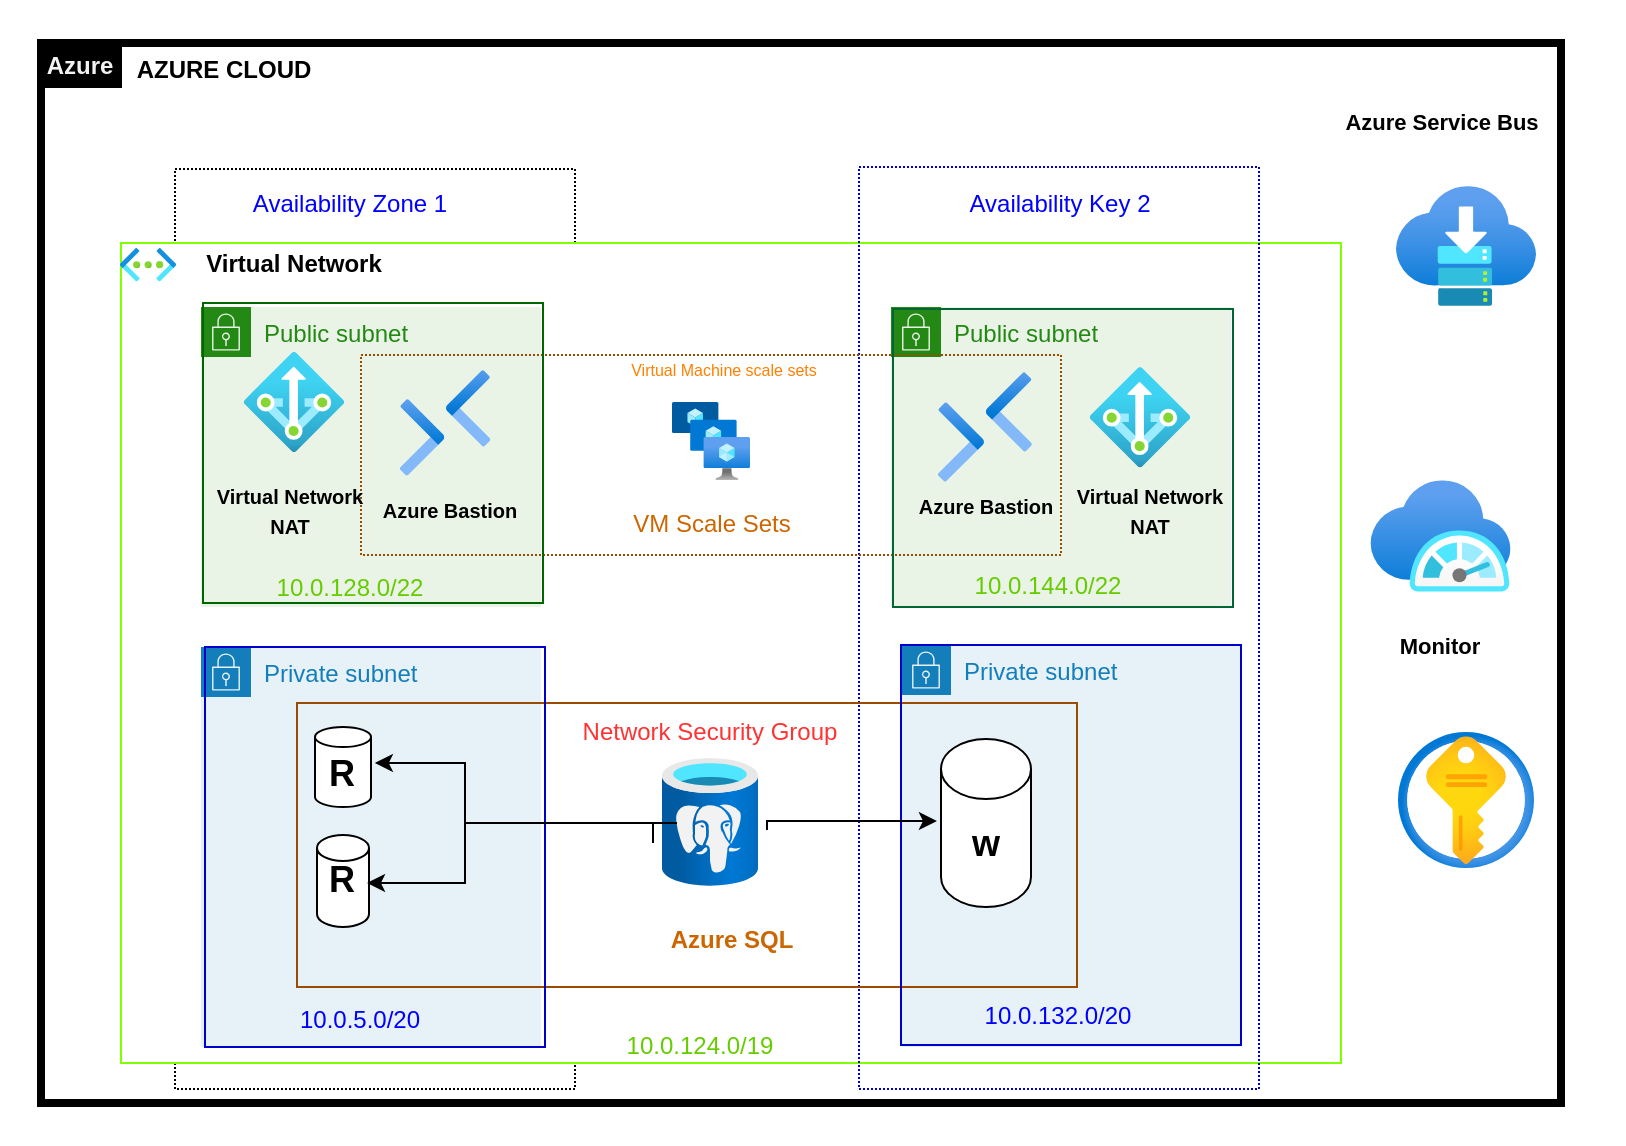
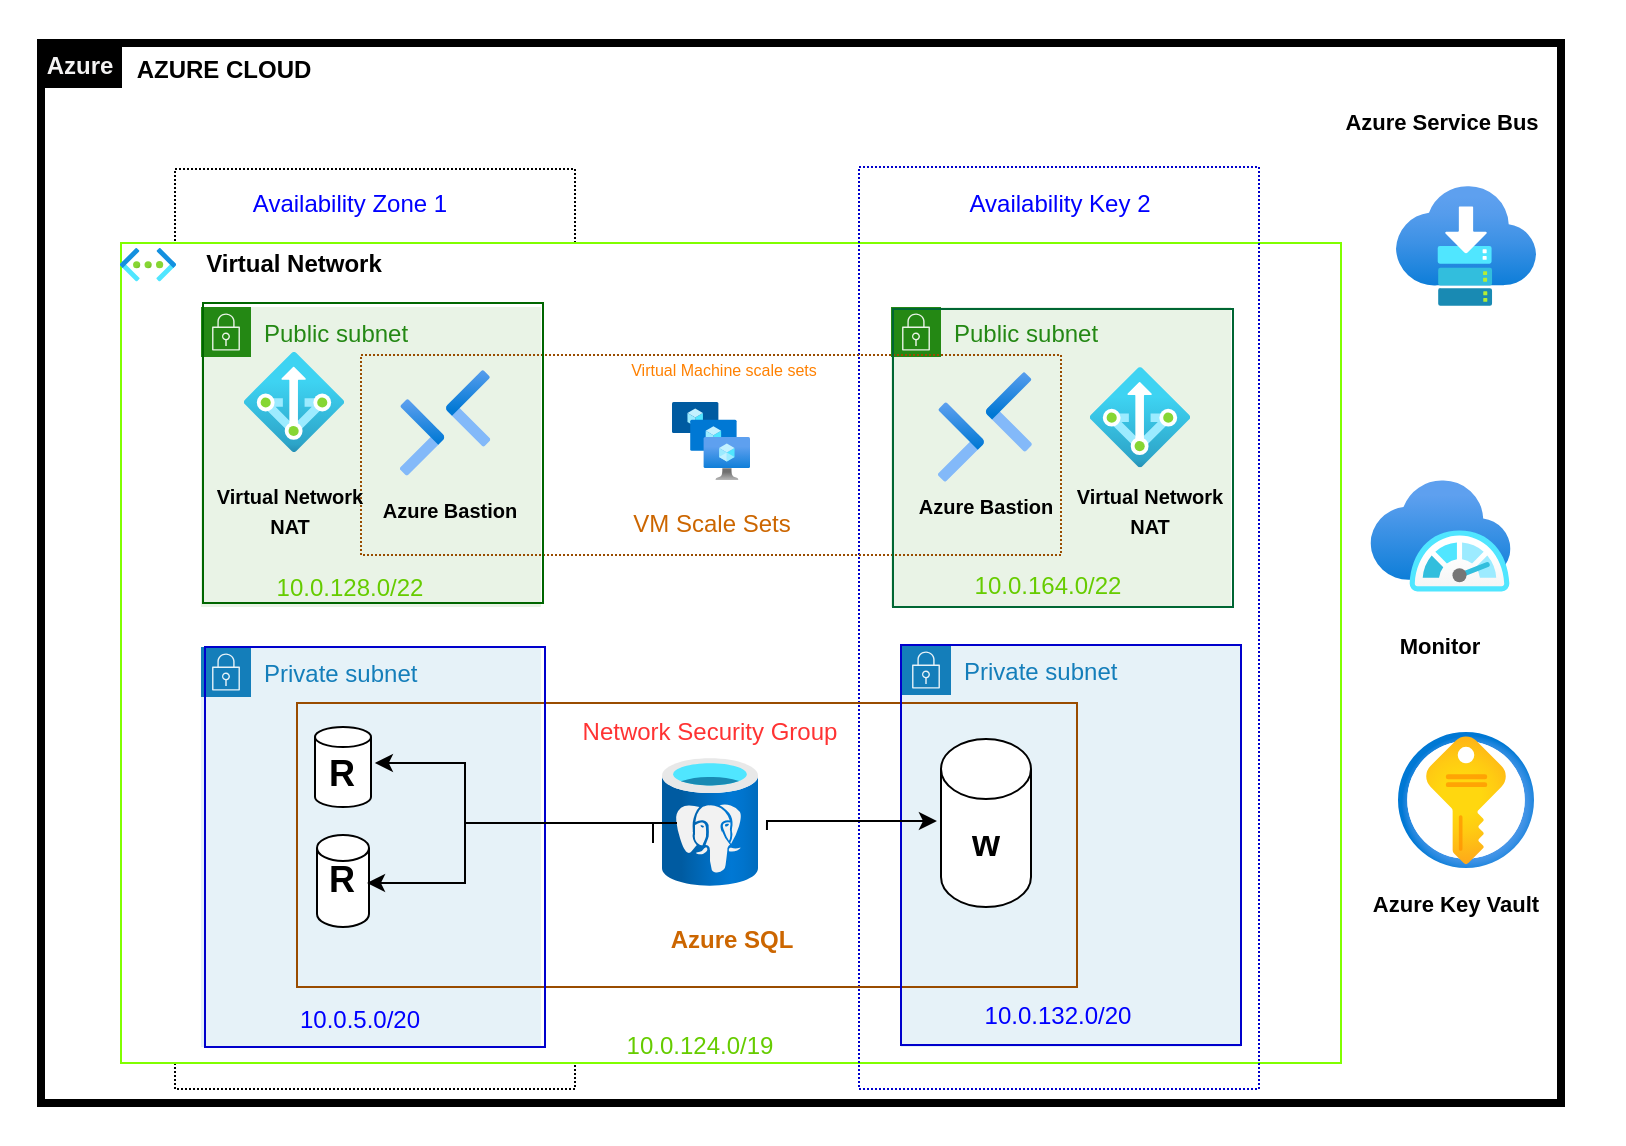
(1049, 587) -> (1049, 587)
none -> (1457, 905)
